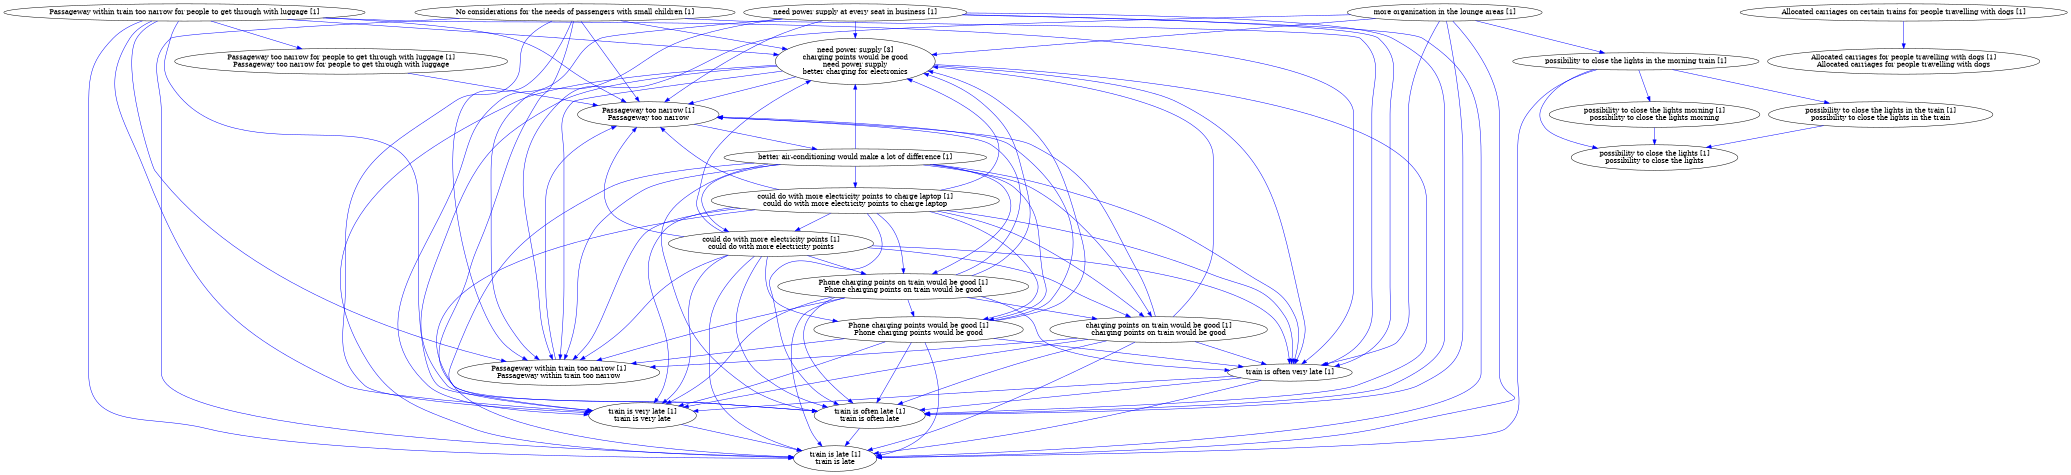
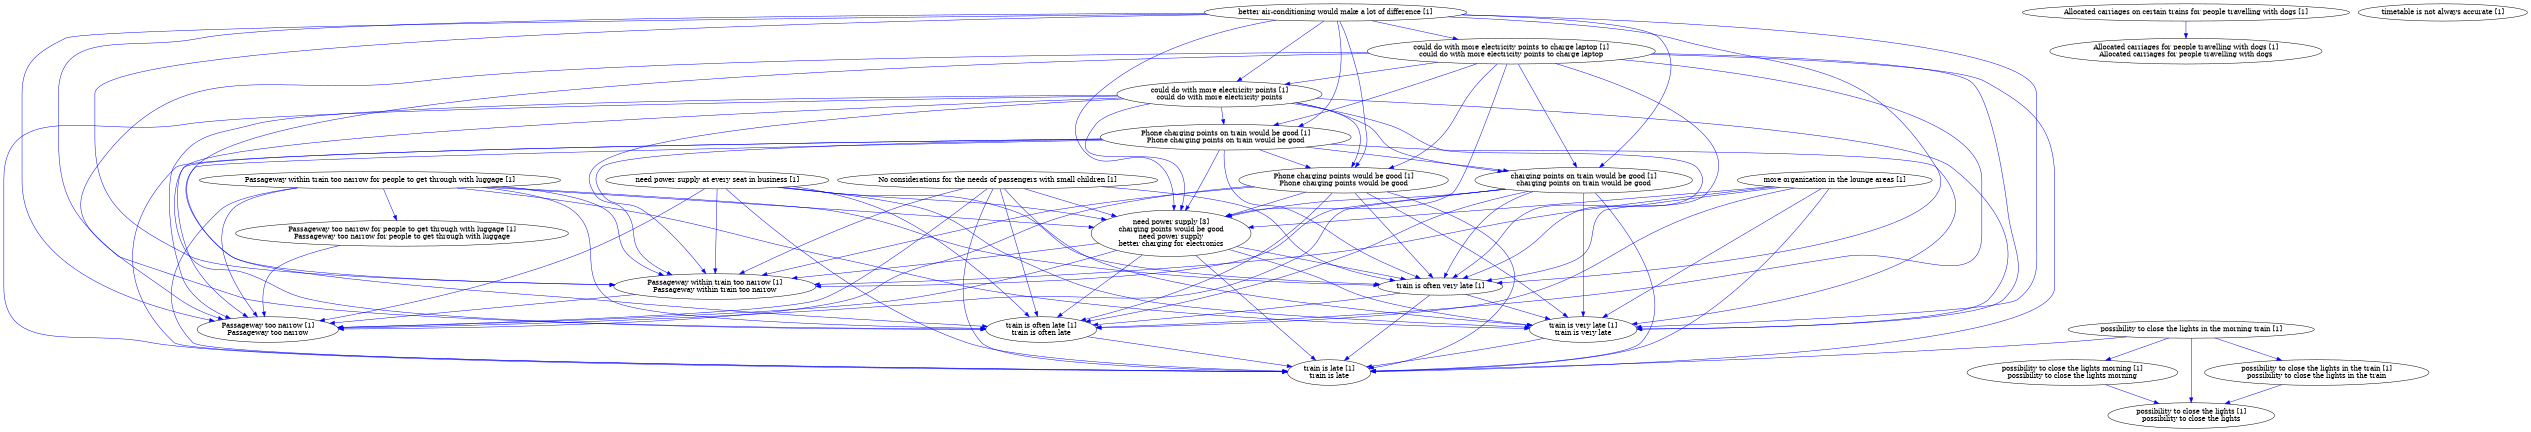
none -> (2443, 12)
(1538, 36) -> (1714, 252)
(753, 136) -> (273, 28)
